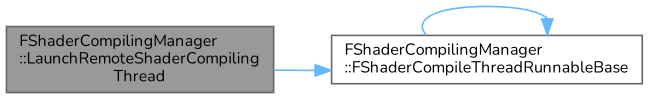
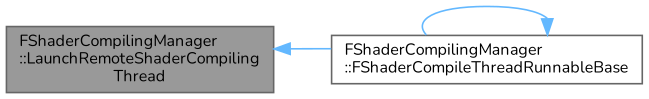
(295, 70) -> (311, 49)
